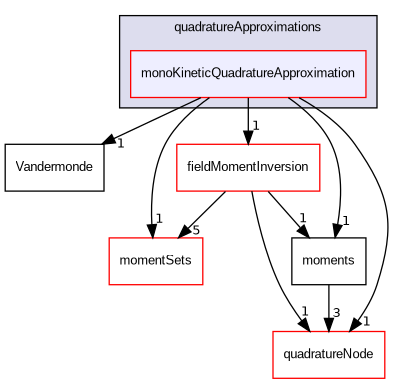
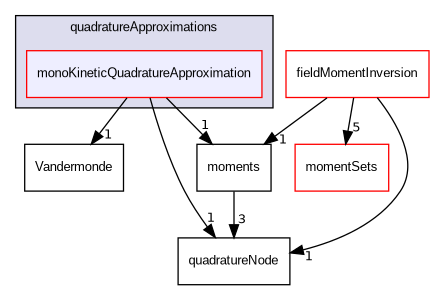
(248, 116) -> none
(162, 152) -> none
(329, 355) -> (234, 261)
